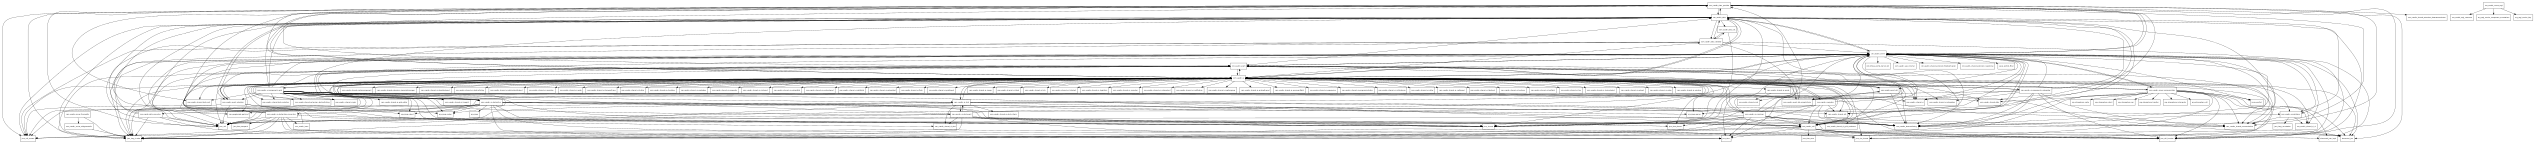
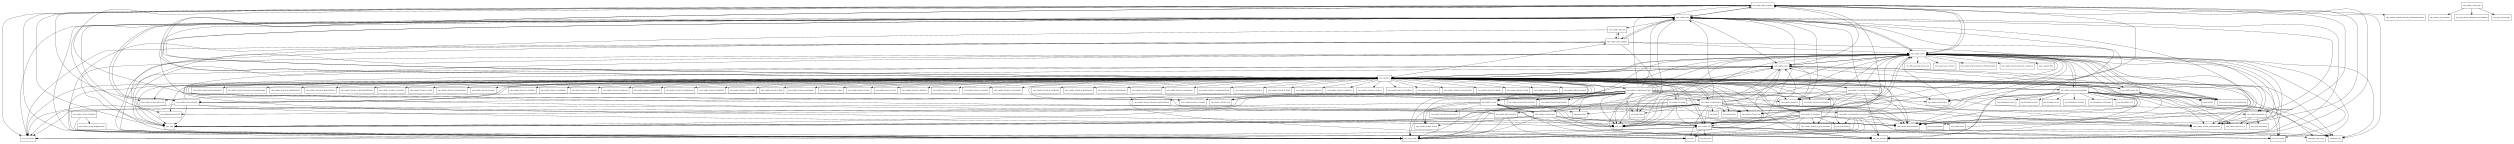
(346, 102) -> none
(1488, 127) -> (170, 127)
